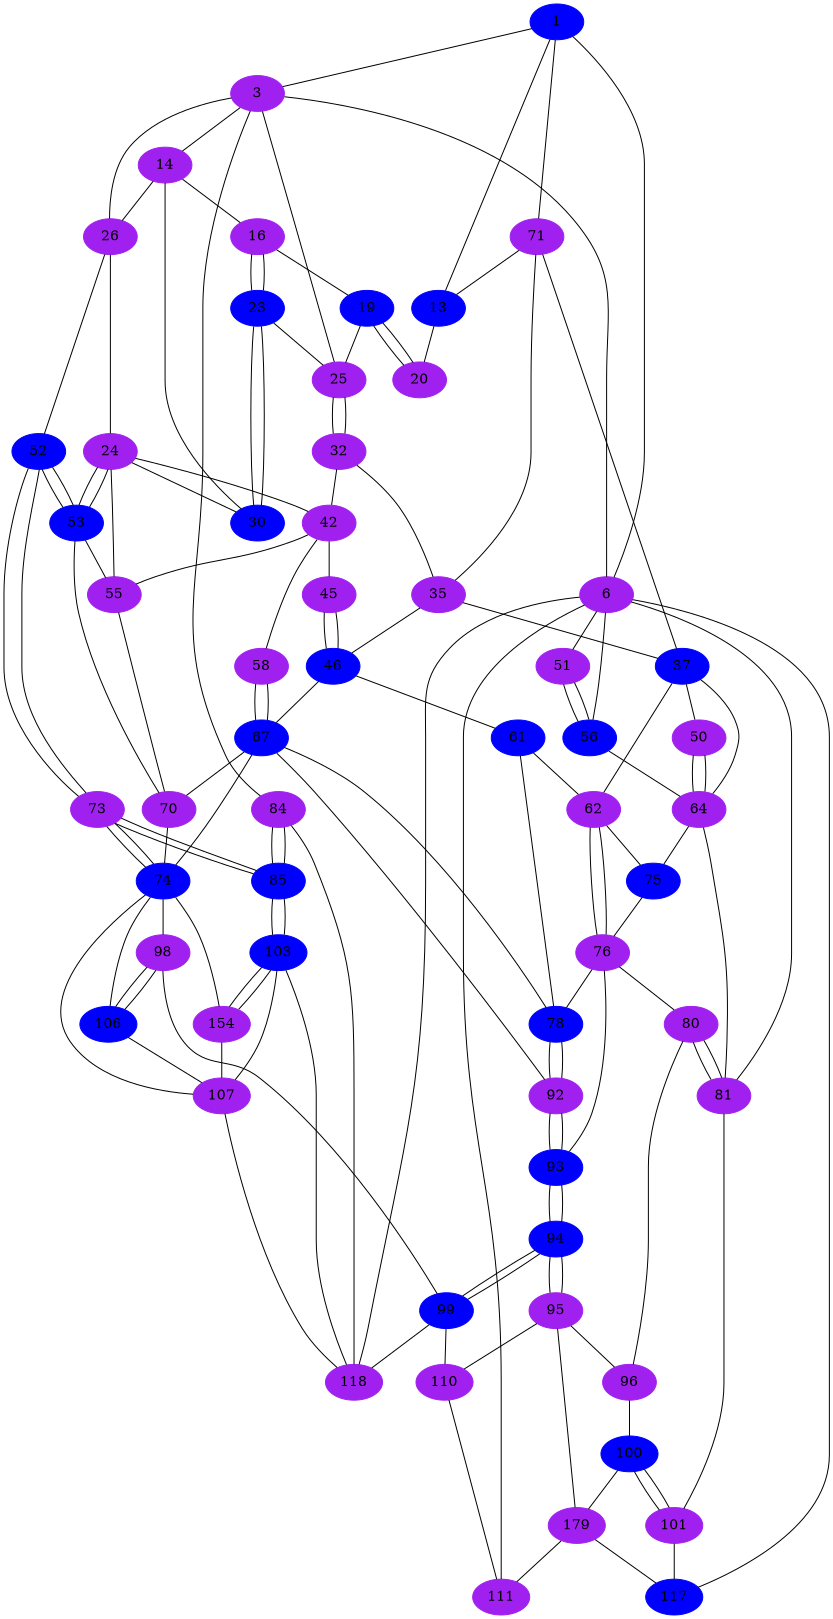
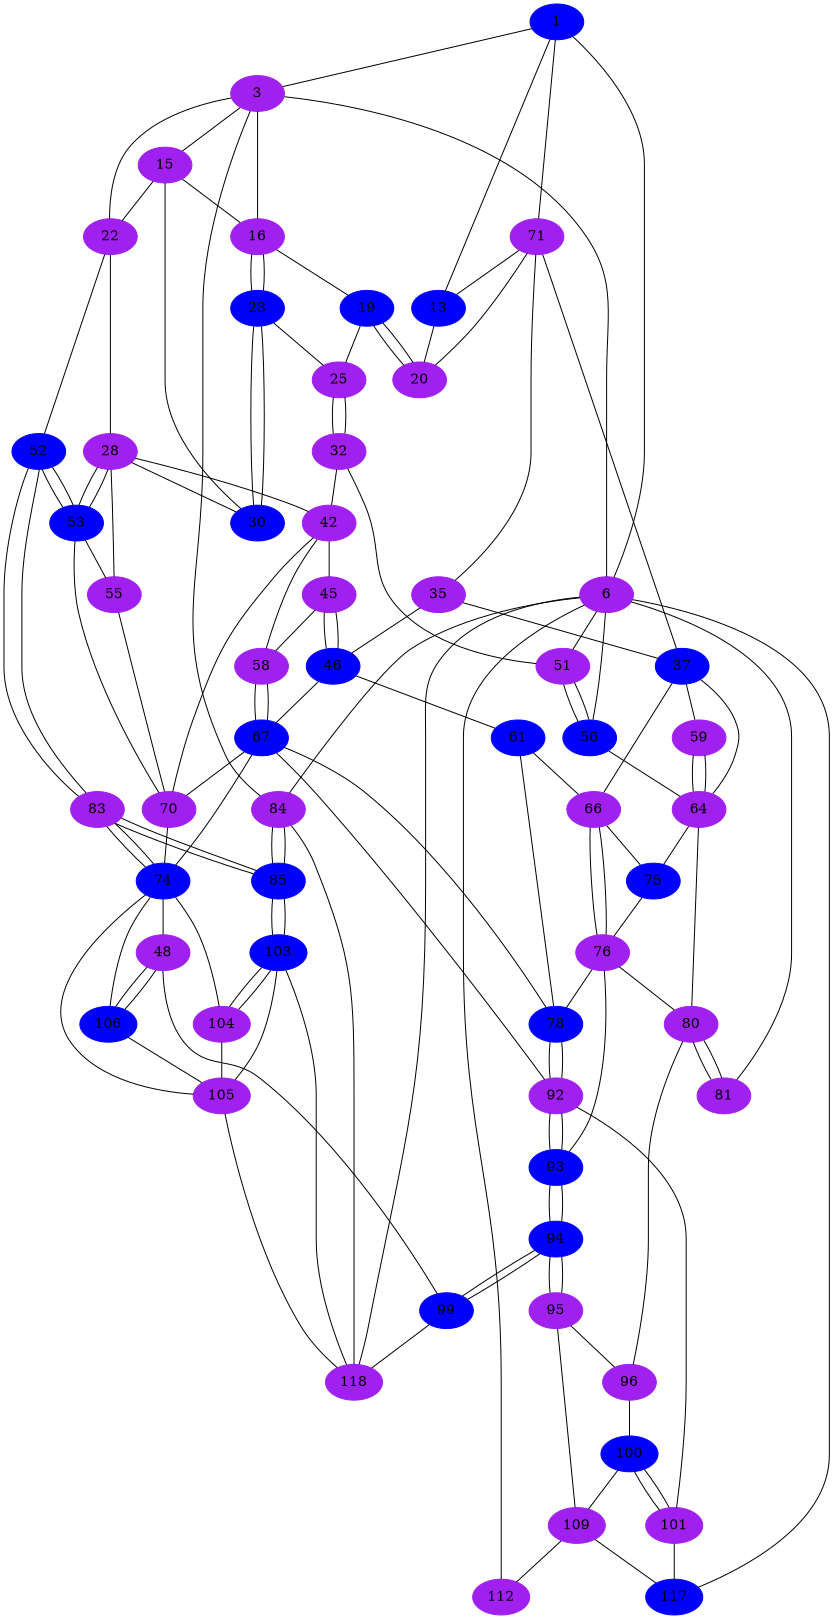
(165, 165) -> (165, 165)
(110, 237) -> (110, 237)
(298, 237) -> (258, 165)
none -> (485, 313)
(110, 451) -> (110, 451)
(404, 515) -> (399, 608)
(222, 560) -> (221, 652)
none -> (295, 630)
none -> (407, 652)
(699, 738) -> (699, 738)
(97, 809) -> (97, 809)
(594, 809) -> (594, 809)
(725, 952) -> (695, 917)
(163, 953) -> (163, 953)
(222, 1024) -> (222, 1024)
(222, 1096) -> (222, 1096)
(724, 1315) -> (686, 1284)
(445, 1382) -> none
(577, 1525) -> (577, 1525)
(501, 1597) -> (501, 1597)
